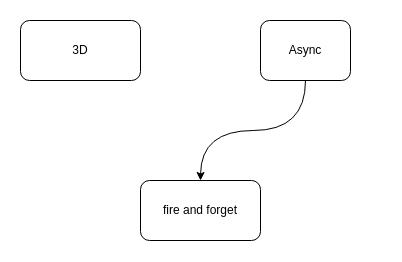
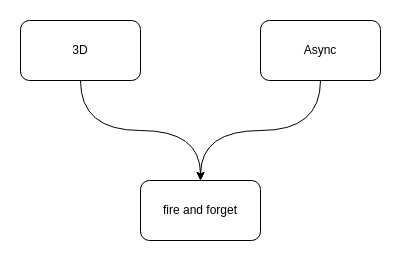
(306, 51) -> (321, 51)
none -> (133, 130)
